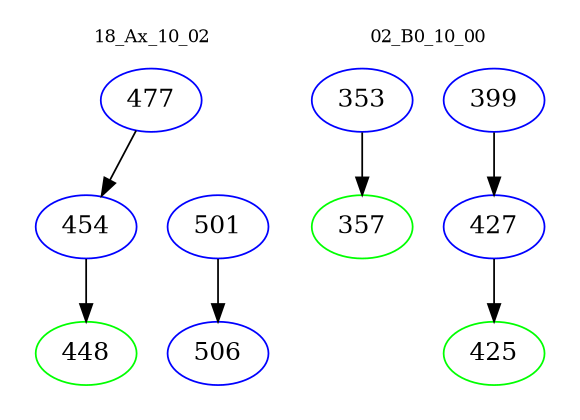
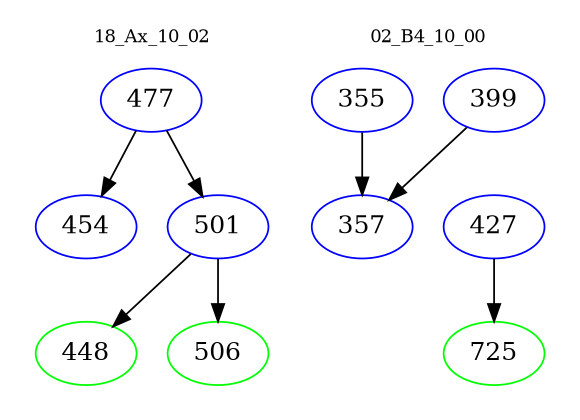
(428, 38) -> (428, 38)
(362, 100) -> (362, 100)
(494, 155) -> (434, 158)
none -> (180, 156)
(362, 227) -> (362, 227)
(86, 282) -> (158, 284)
(218, 353) -> (218, 353)
(494, 353) -> (494, 353)
